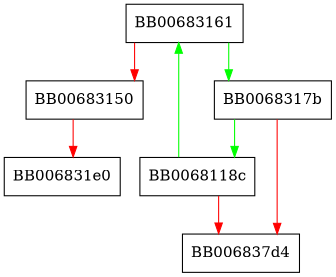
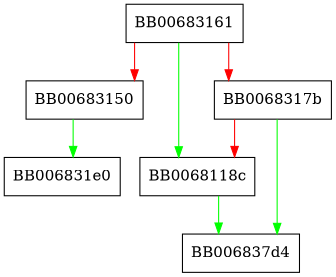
(229, 56) -> (229, 56)
(179, 105) -> (179, 95)
(73, 133) -> (73, 133)
(235, 133) -> (235, 133)
(277, 171) -> (277, 171)
(219, 209) -> (219, 209)
